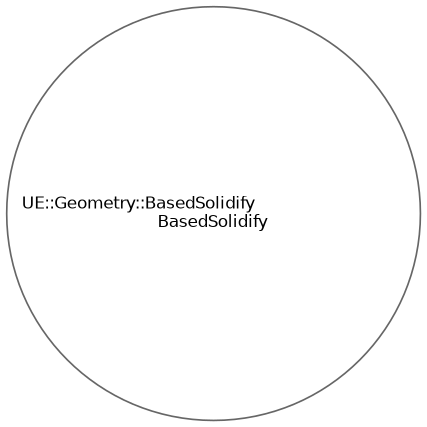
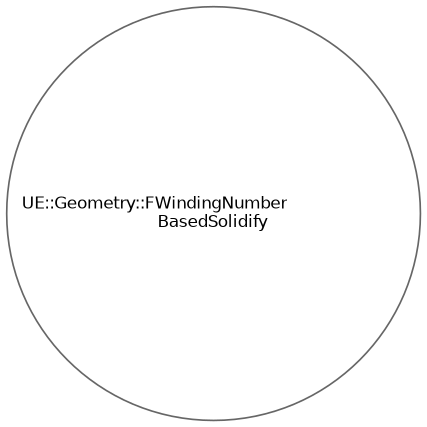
(214, 214) -> (214, 214)
